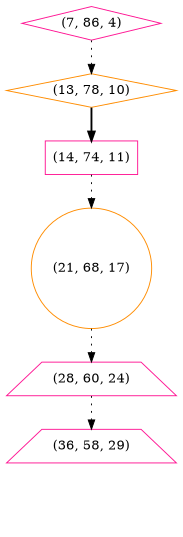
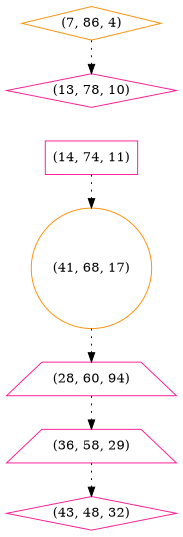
(91, 23) -> (91, 23)
(91, 91) -> (91, 91)
(91, 120) -> none
(91, 268) -> (91, 268)
(91, 379) -> (91, 379)
none -> (91, 513)
